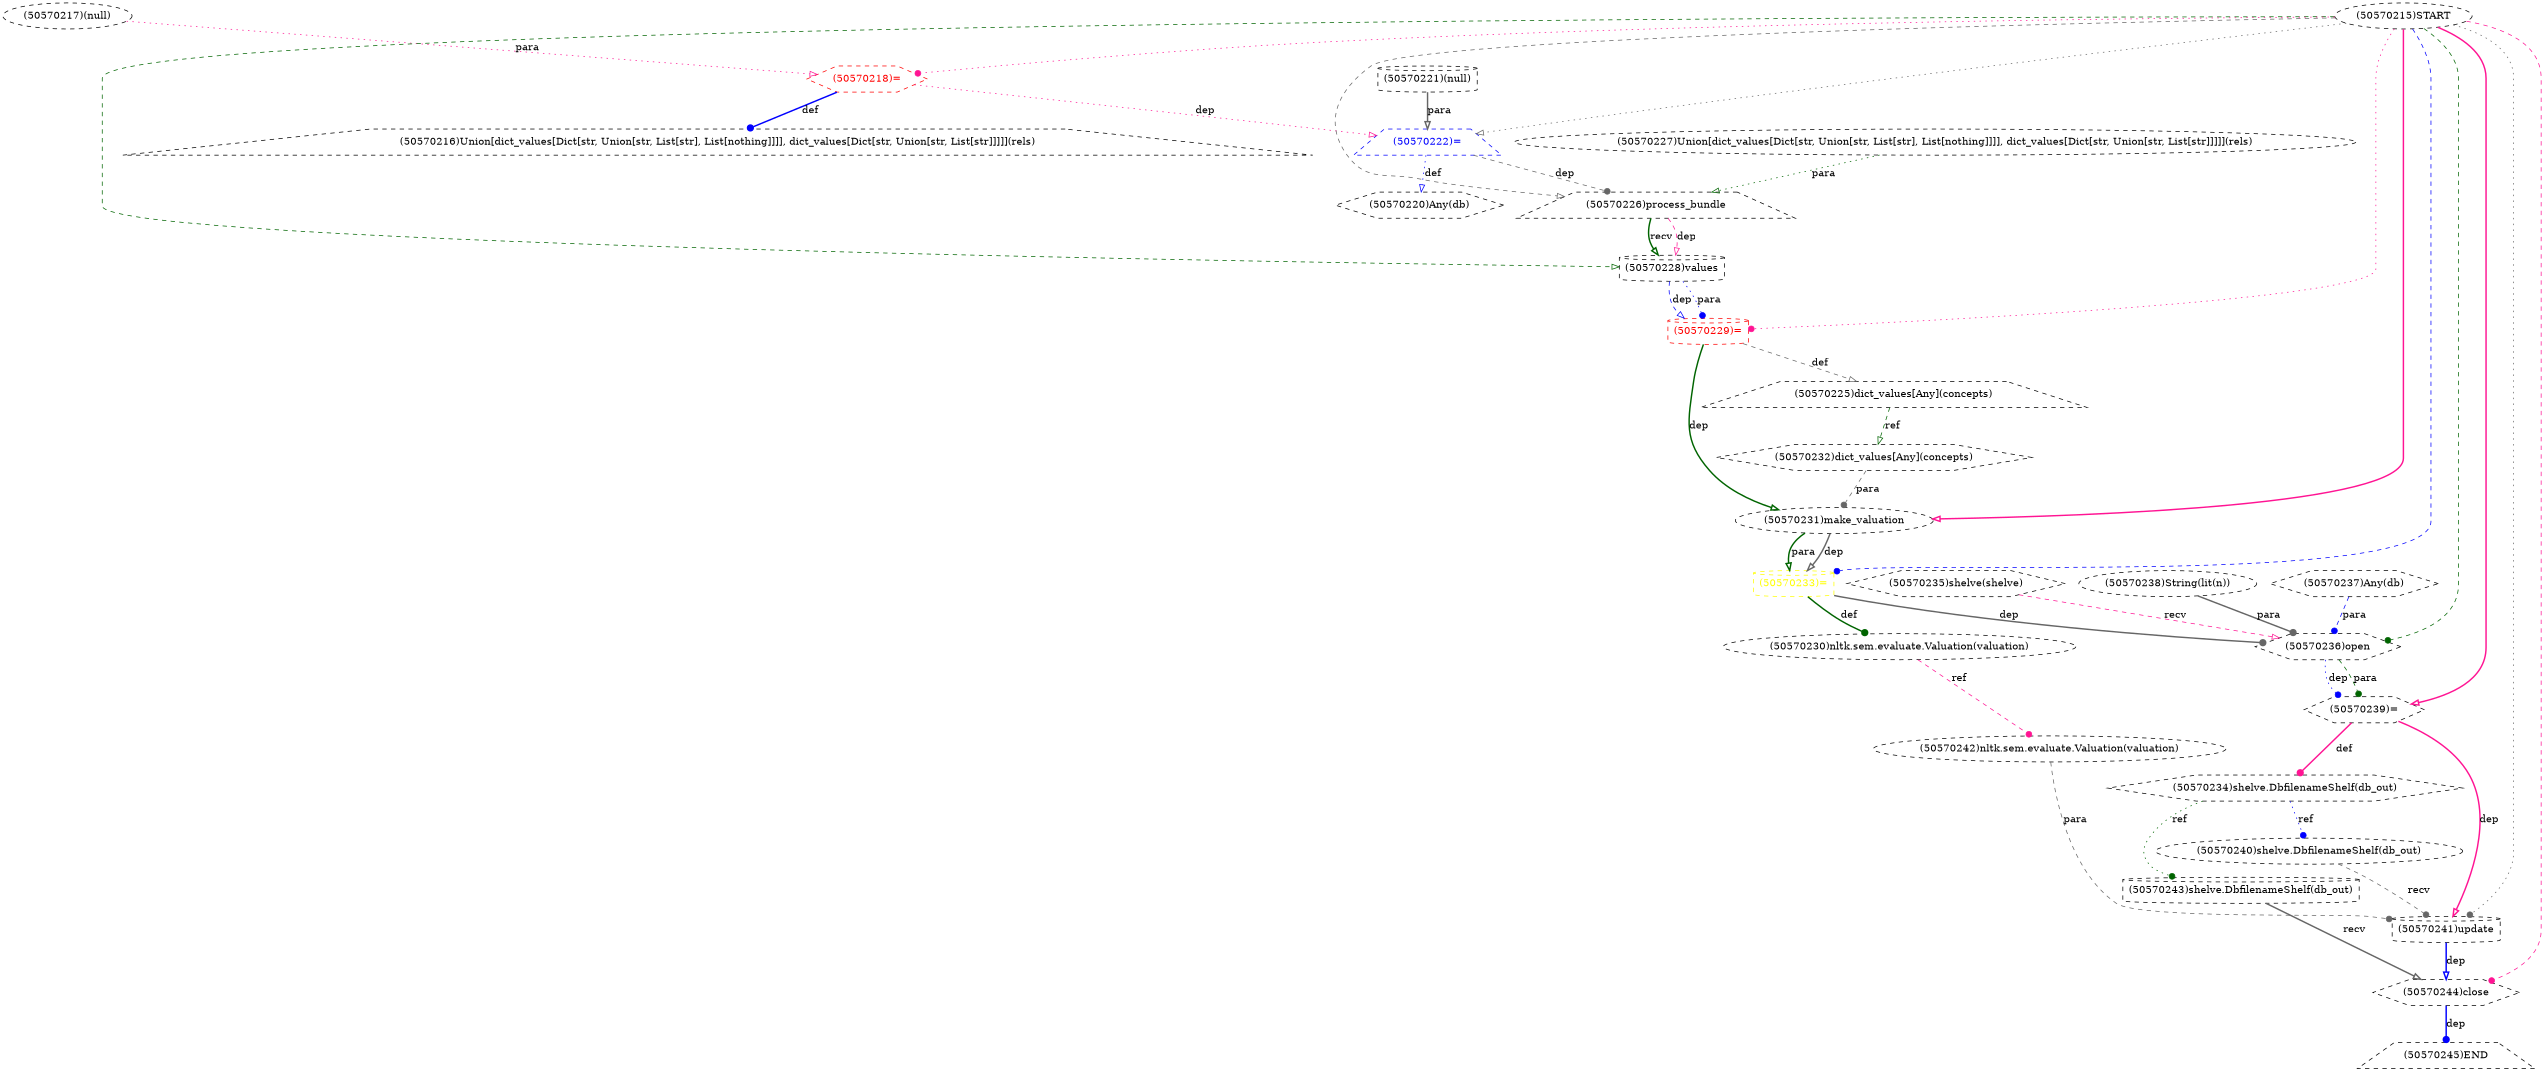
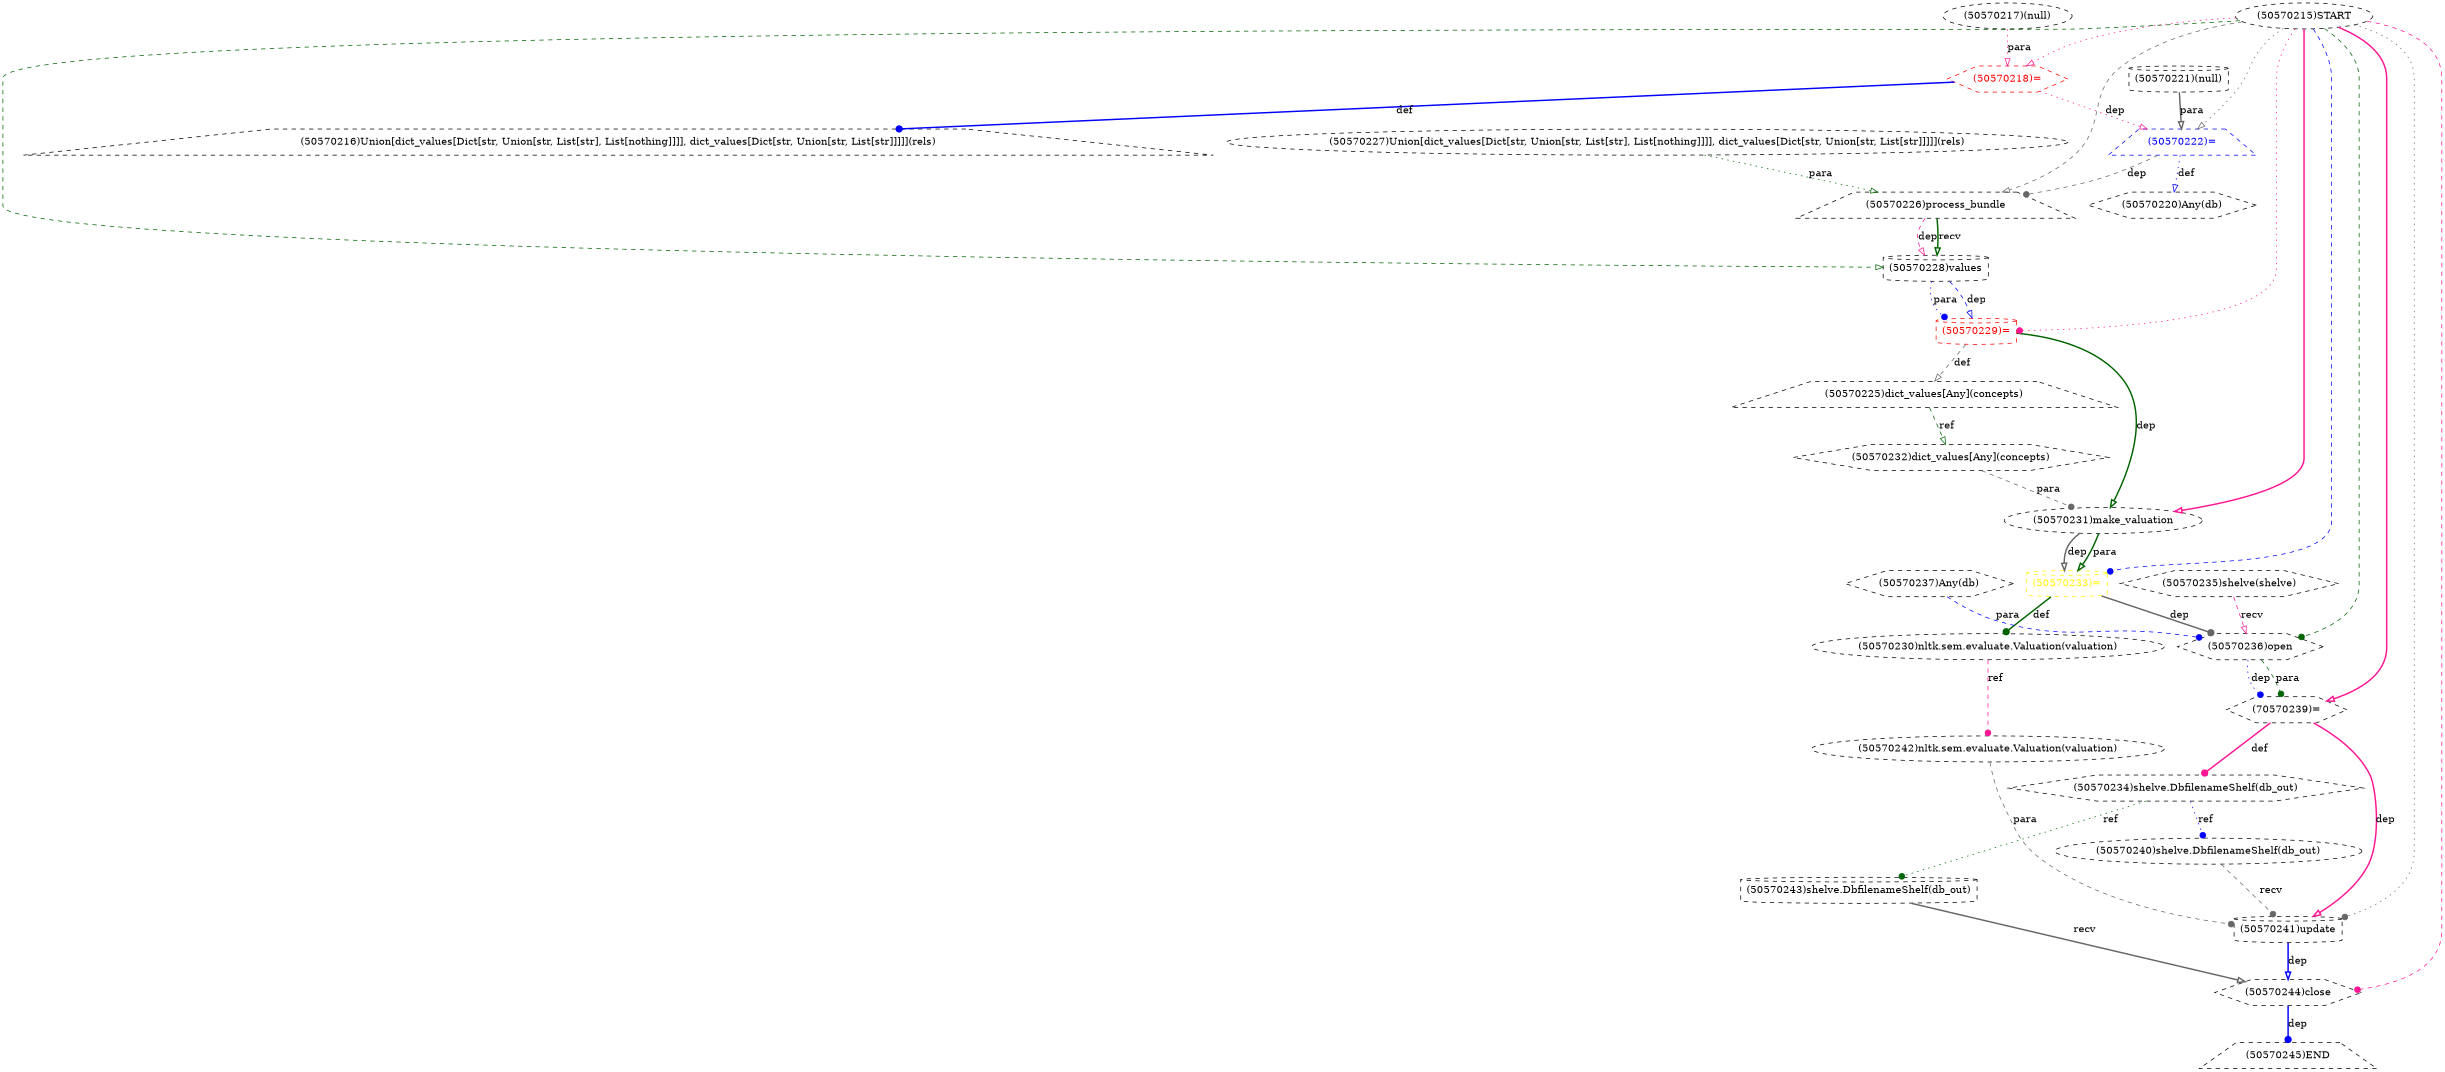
(1627, 30) -> (2117, 32)
(2168, 584) -> none
(2364, 710) -> (2287, 710)
